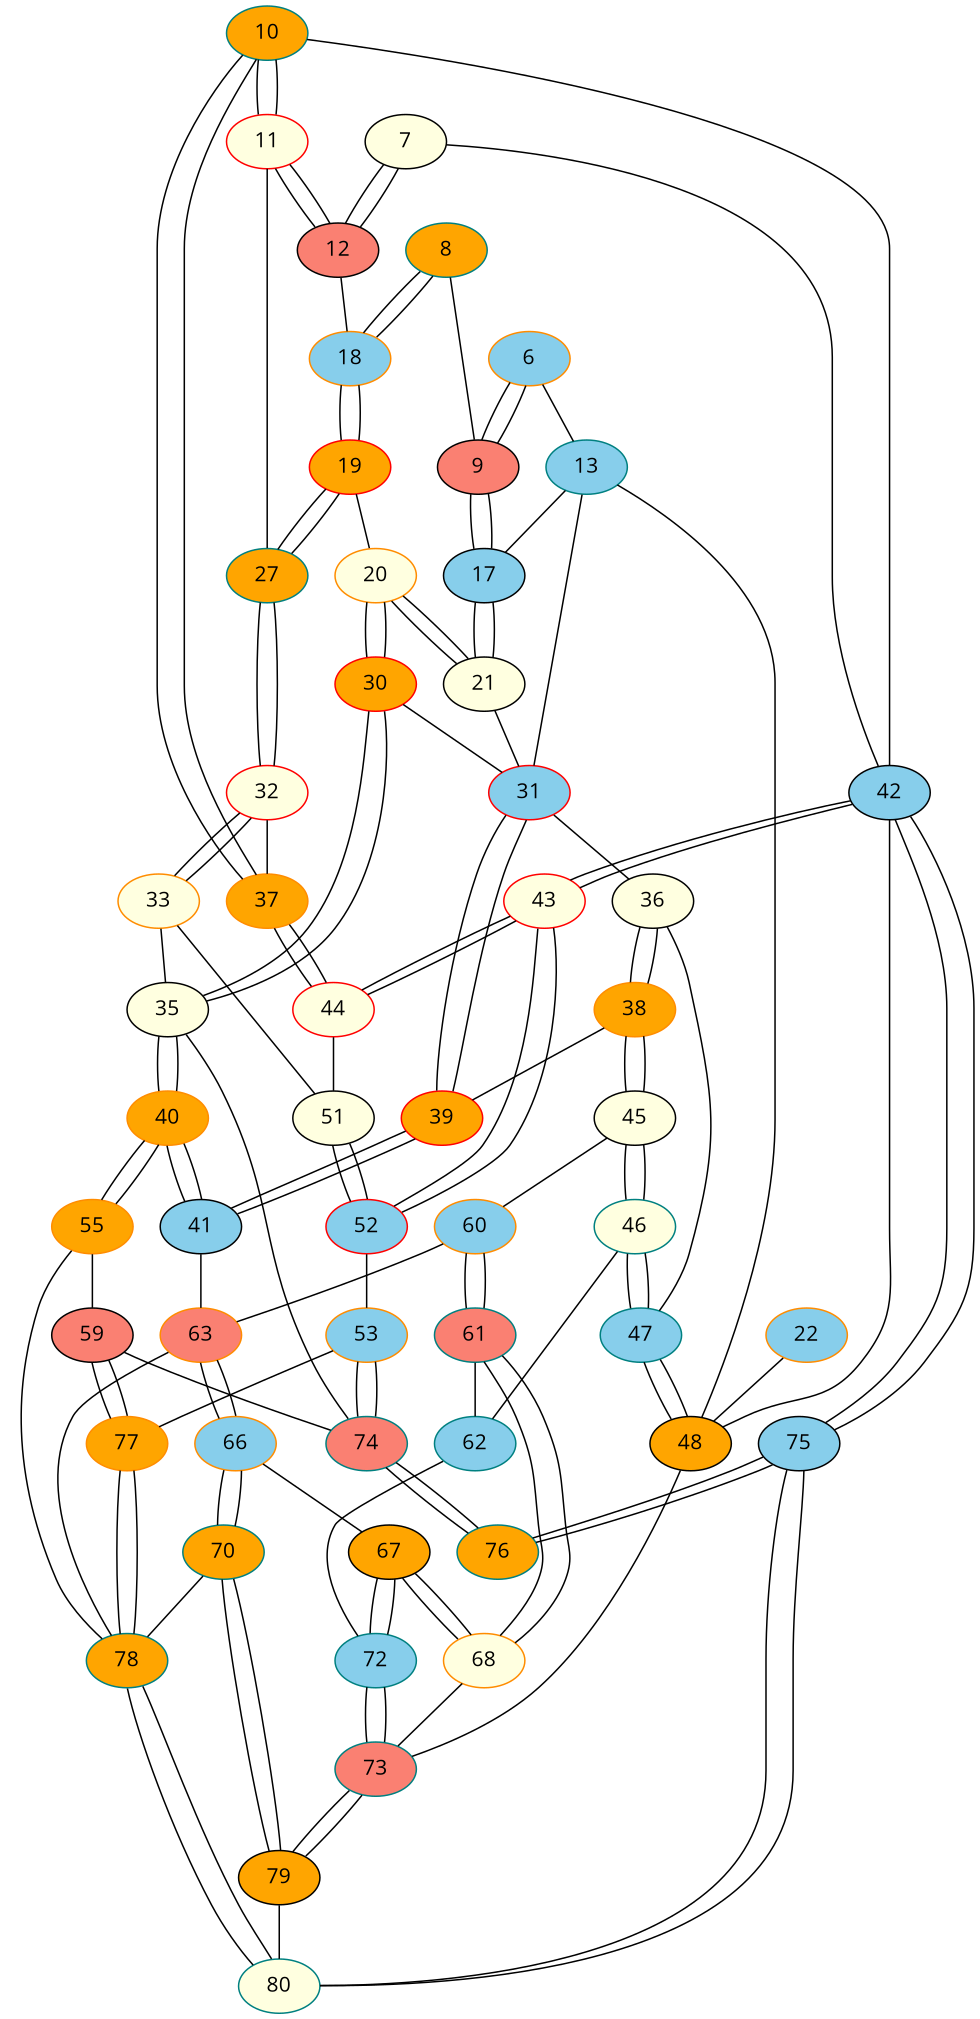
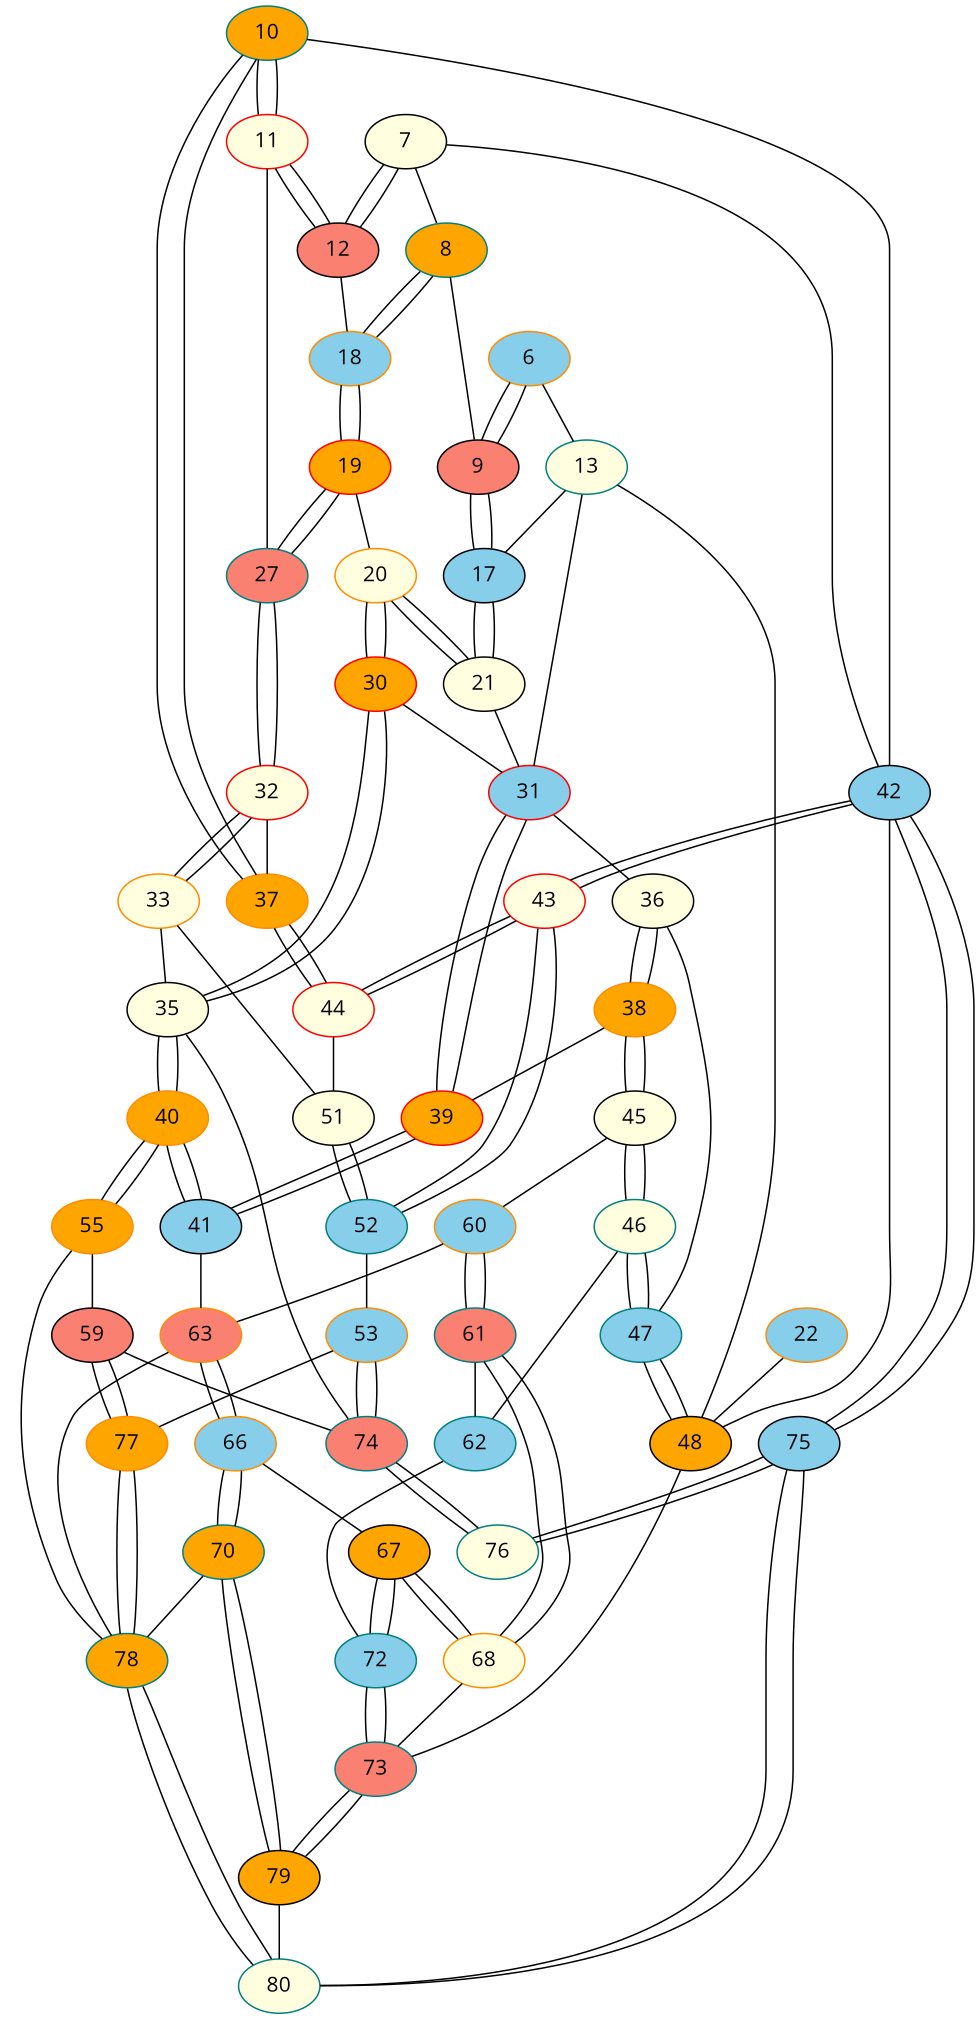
none -> (426, 196)
(587, 467) -> (587, 467)
(267, 576) -> (267, 576)
(367, 1227) -> (367, 1227)
(498, 1552) -> (498, 1552)
